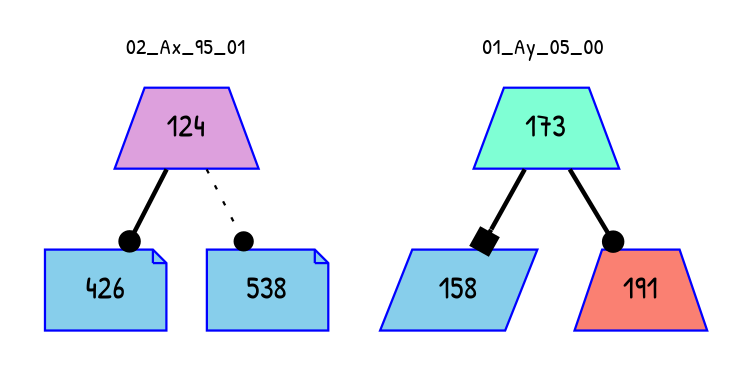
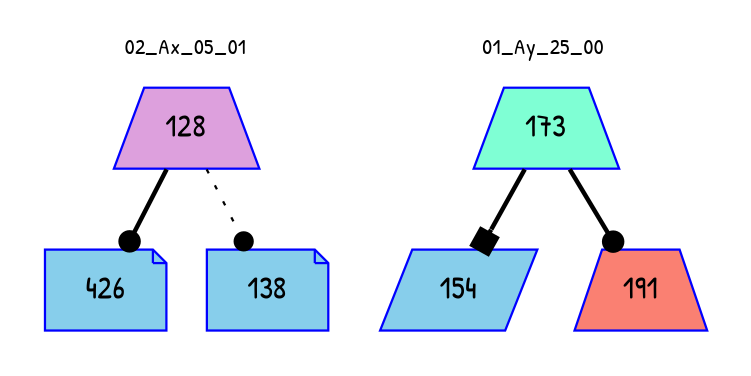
(187, 48) -> (187, 48)
(544, 48) -> (544, 48)
(187, 128) -> (187, 128)
(268, 290) -> (268, 290)
(459, 290) -> (459, 290)
